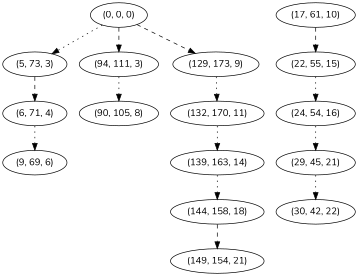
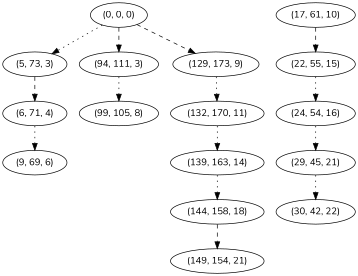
(119, 113) -> (119, 113)
